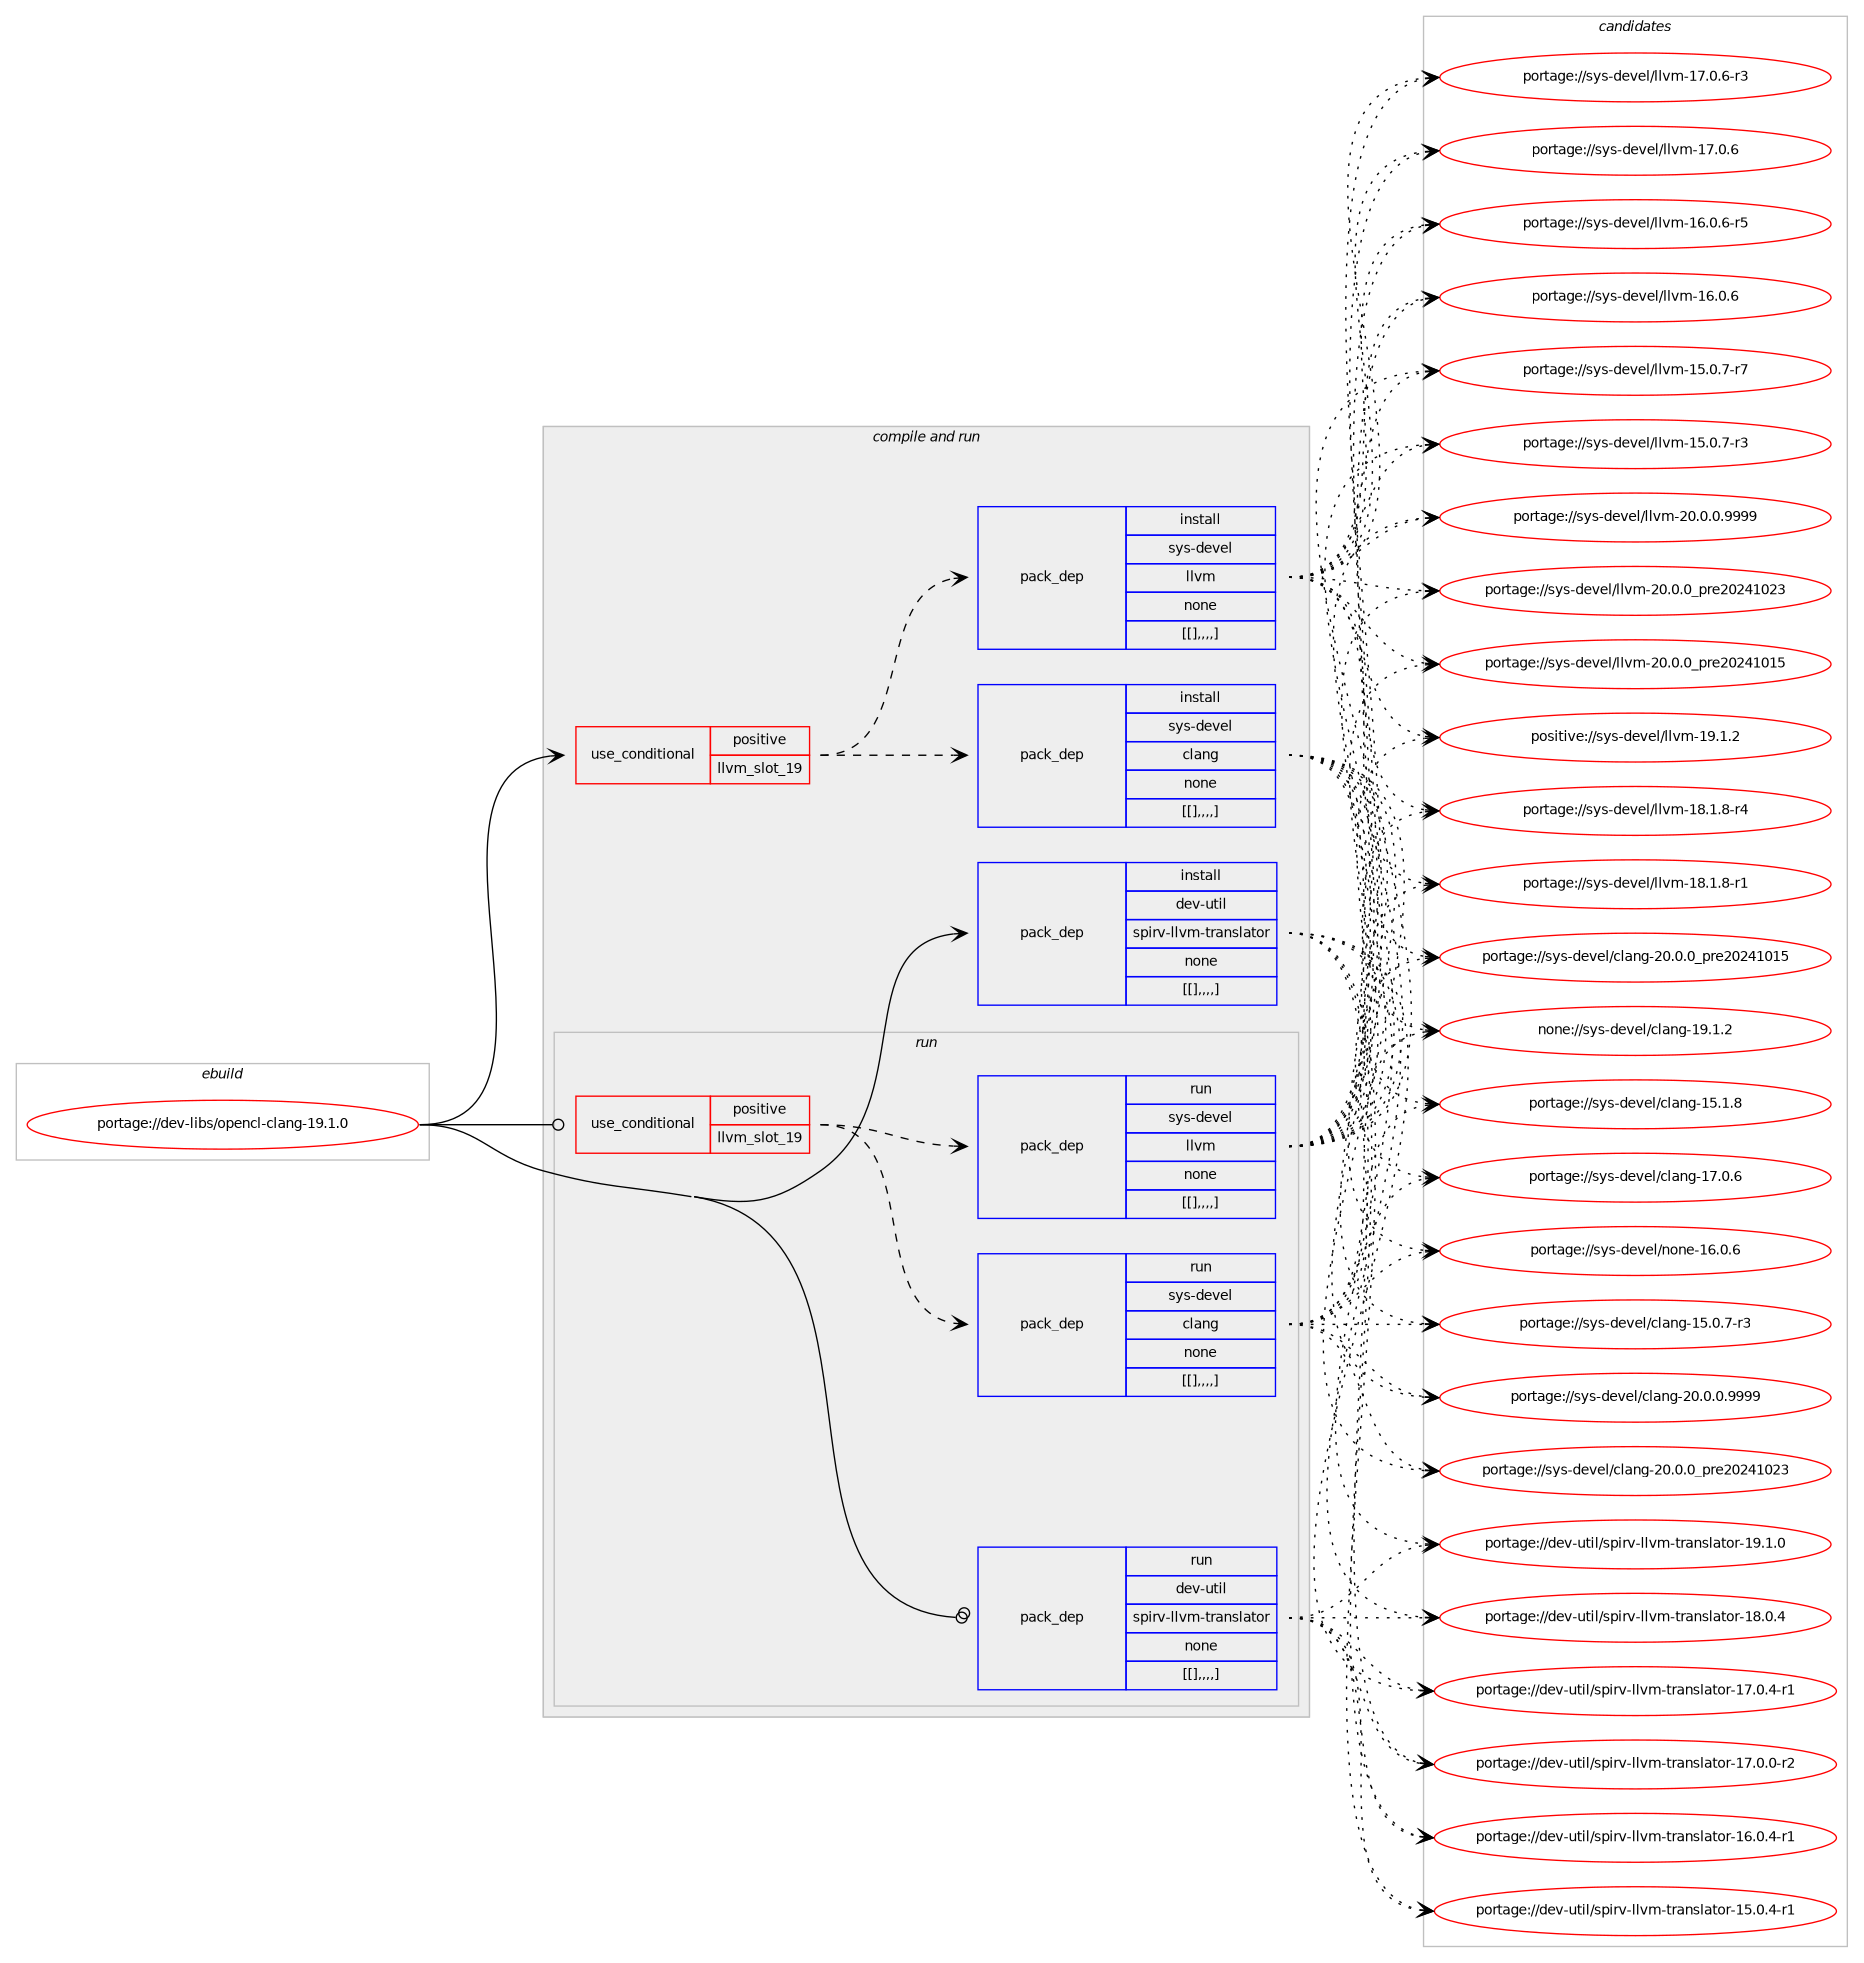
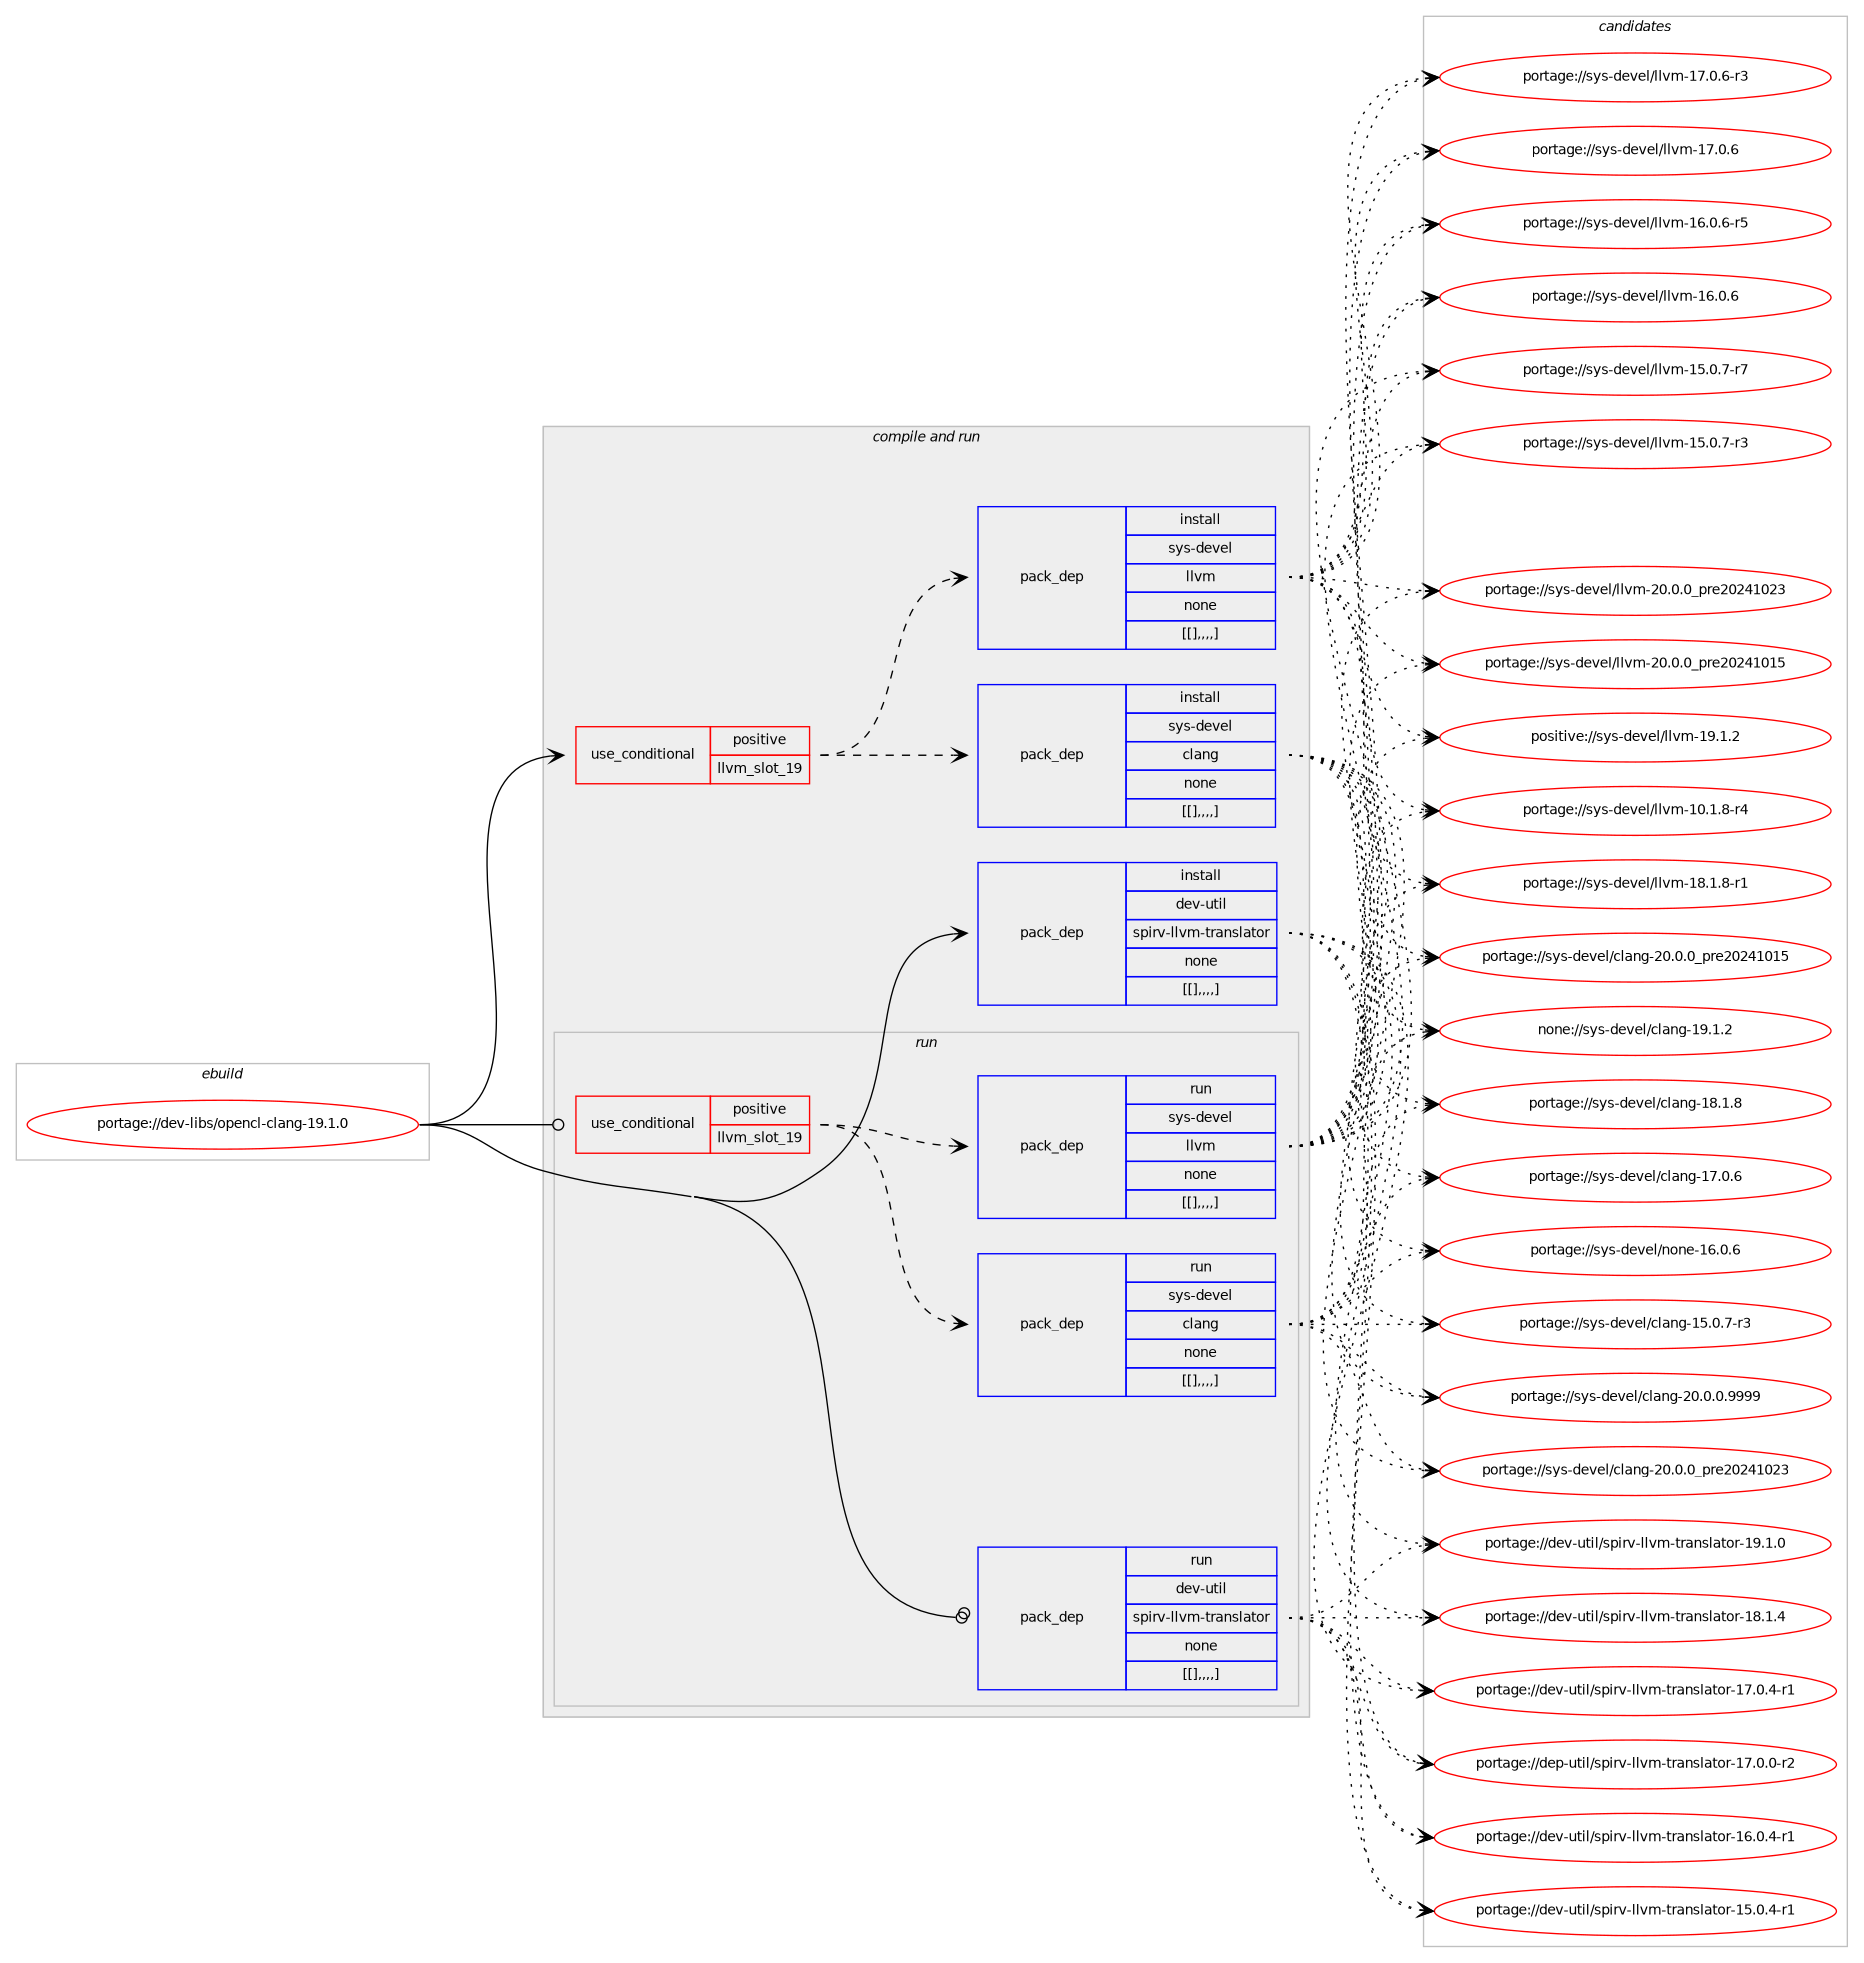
(1635, 518) -> none
(1635, 811) -> (1635, 811)
(1635, 1104) -> (1635, 1104)
(1635, 1618) -> (1635, 1618)
(1635, 1764) -> (1635, 1764)
